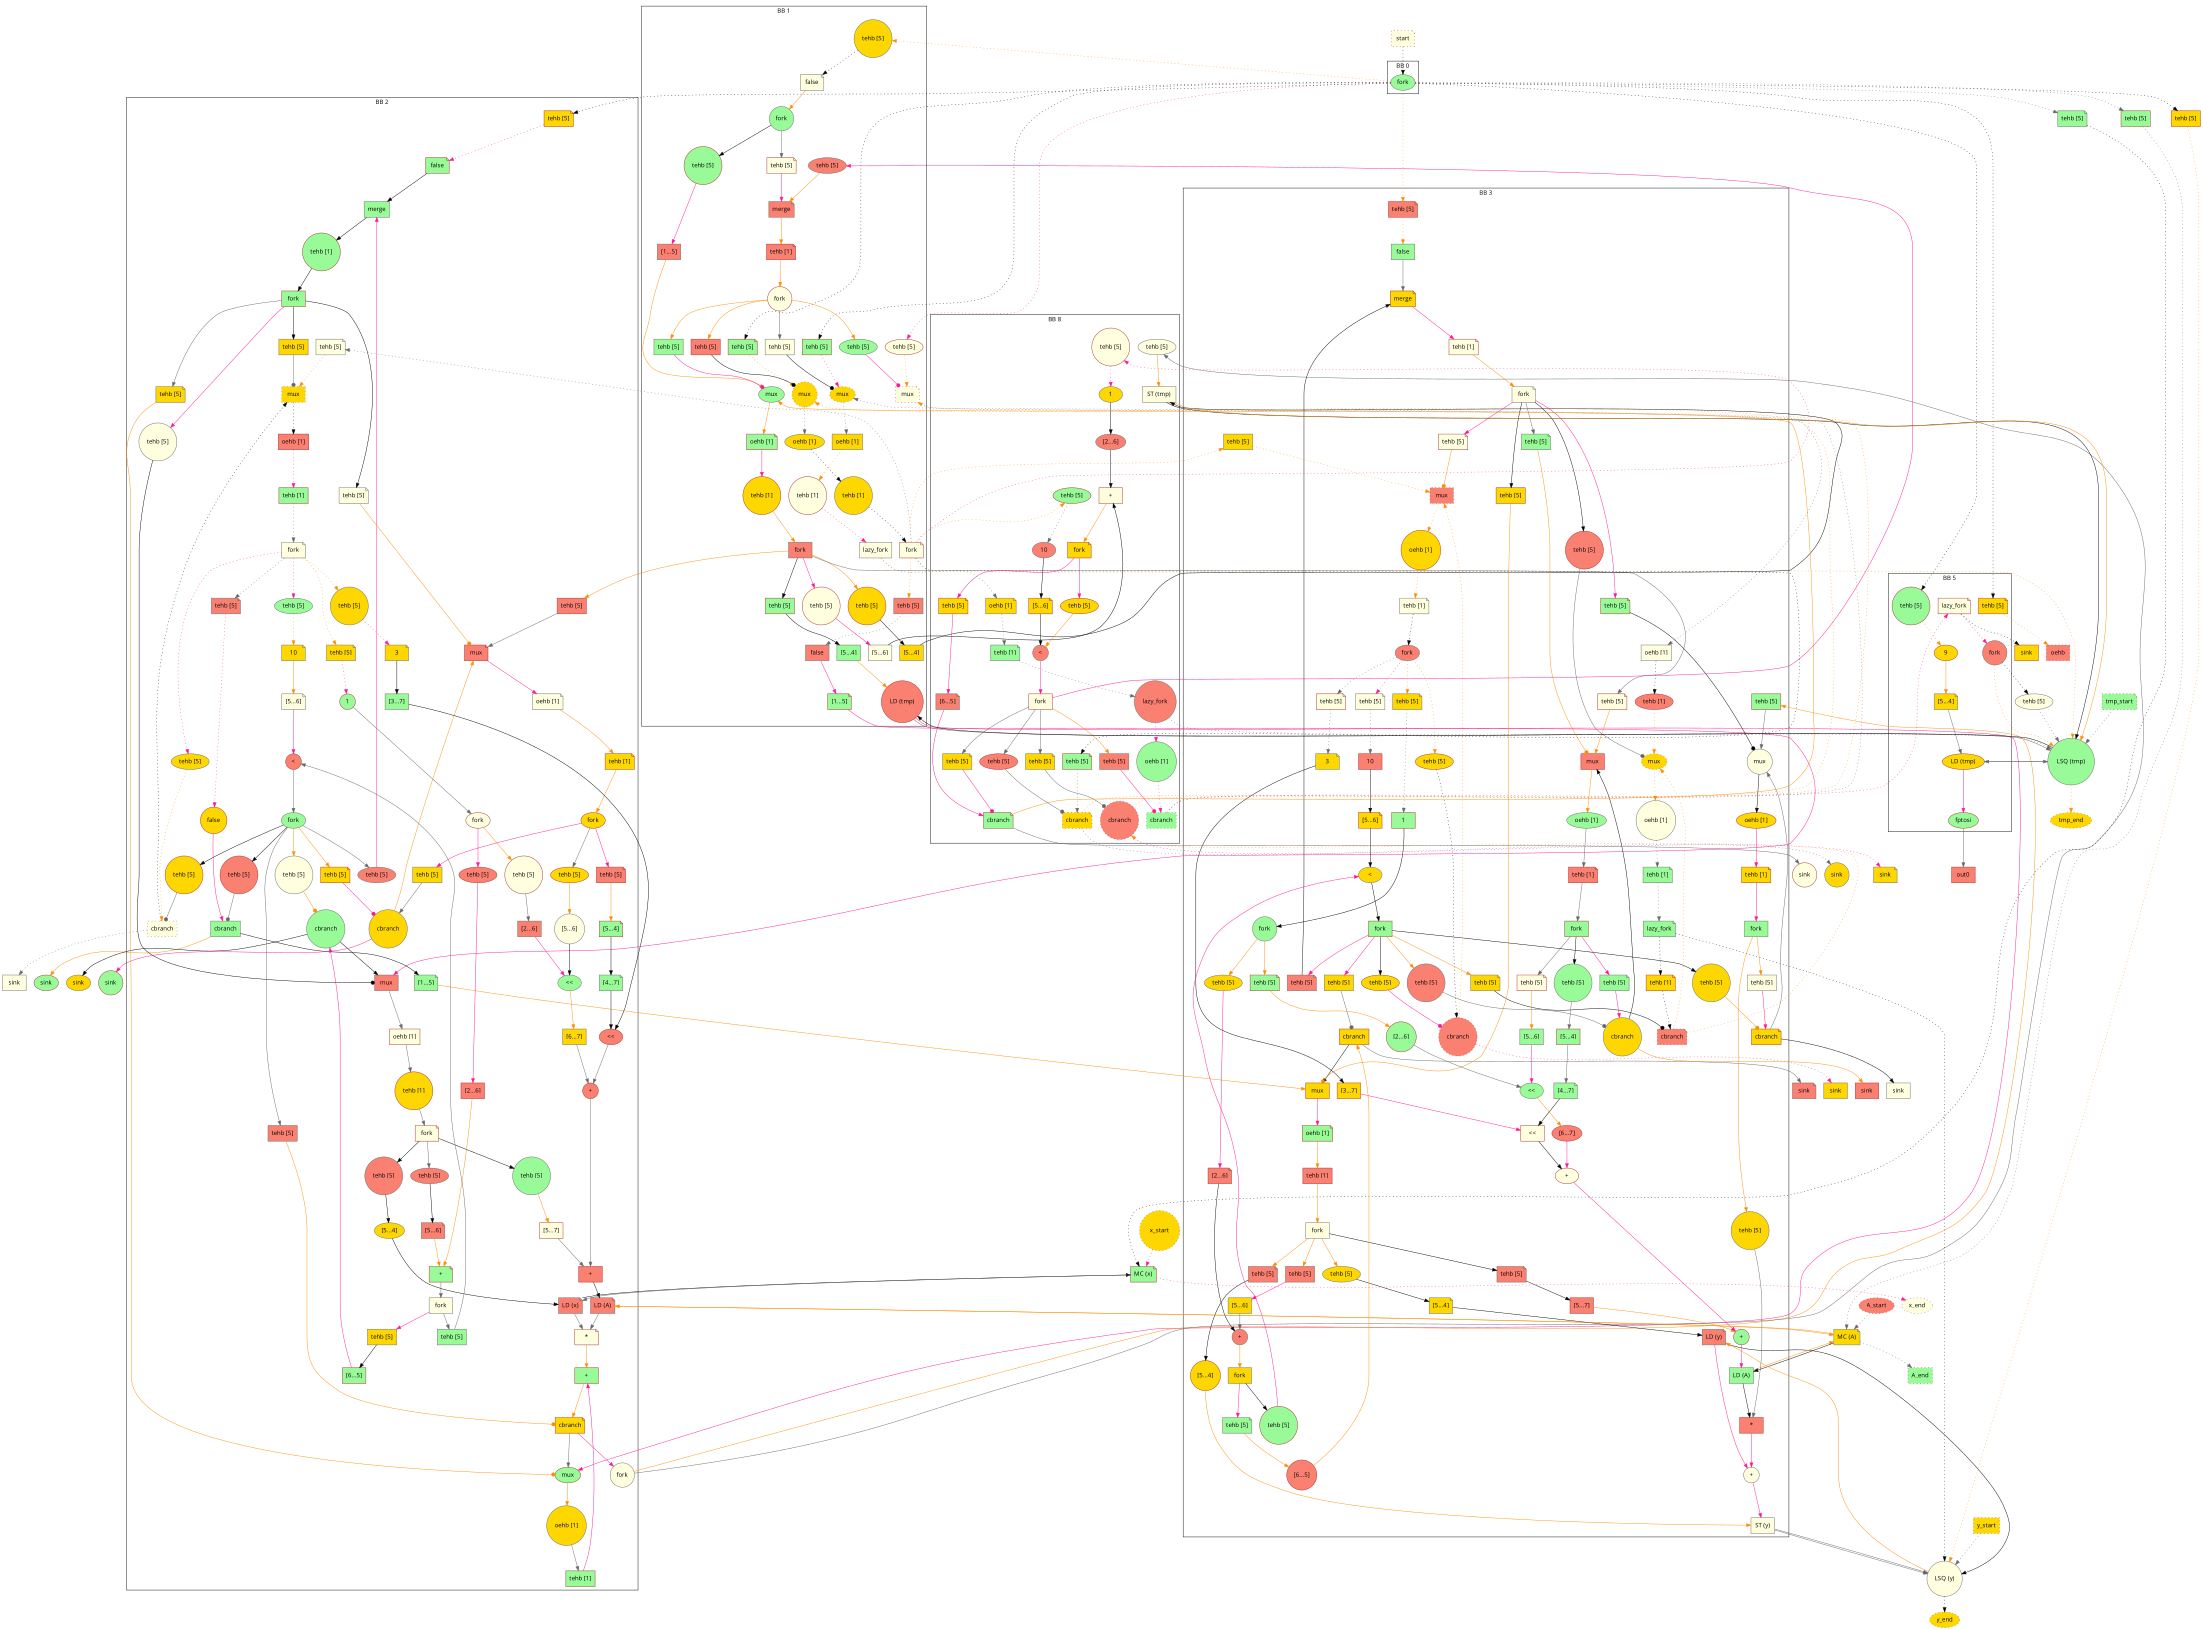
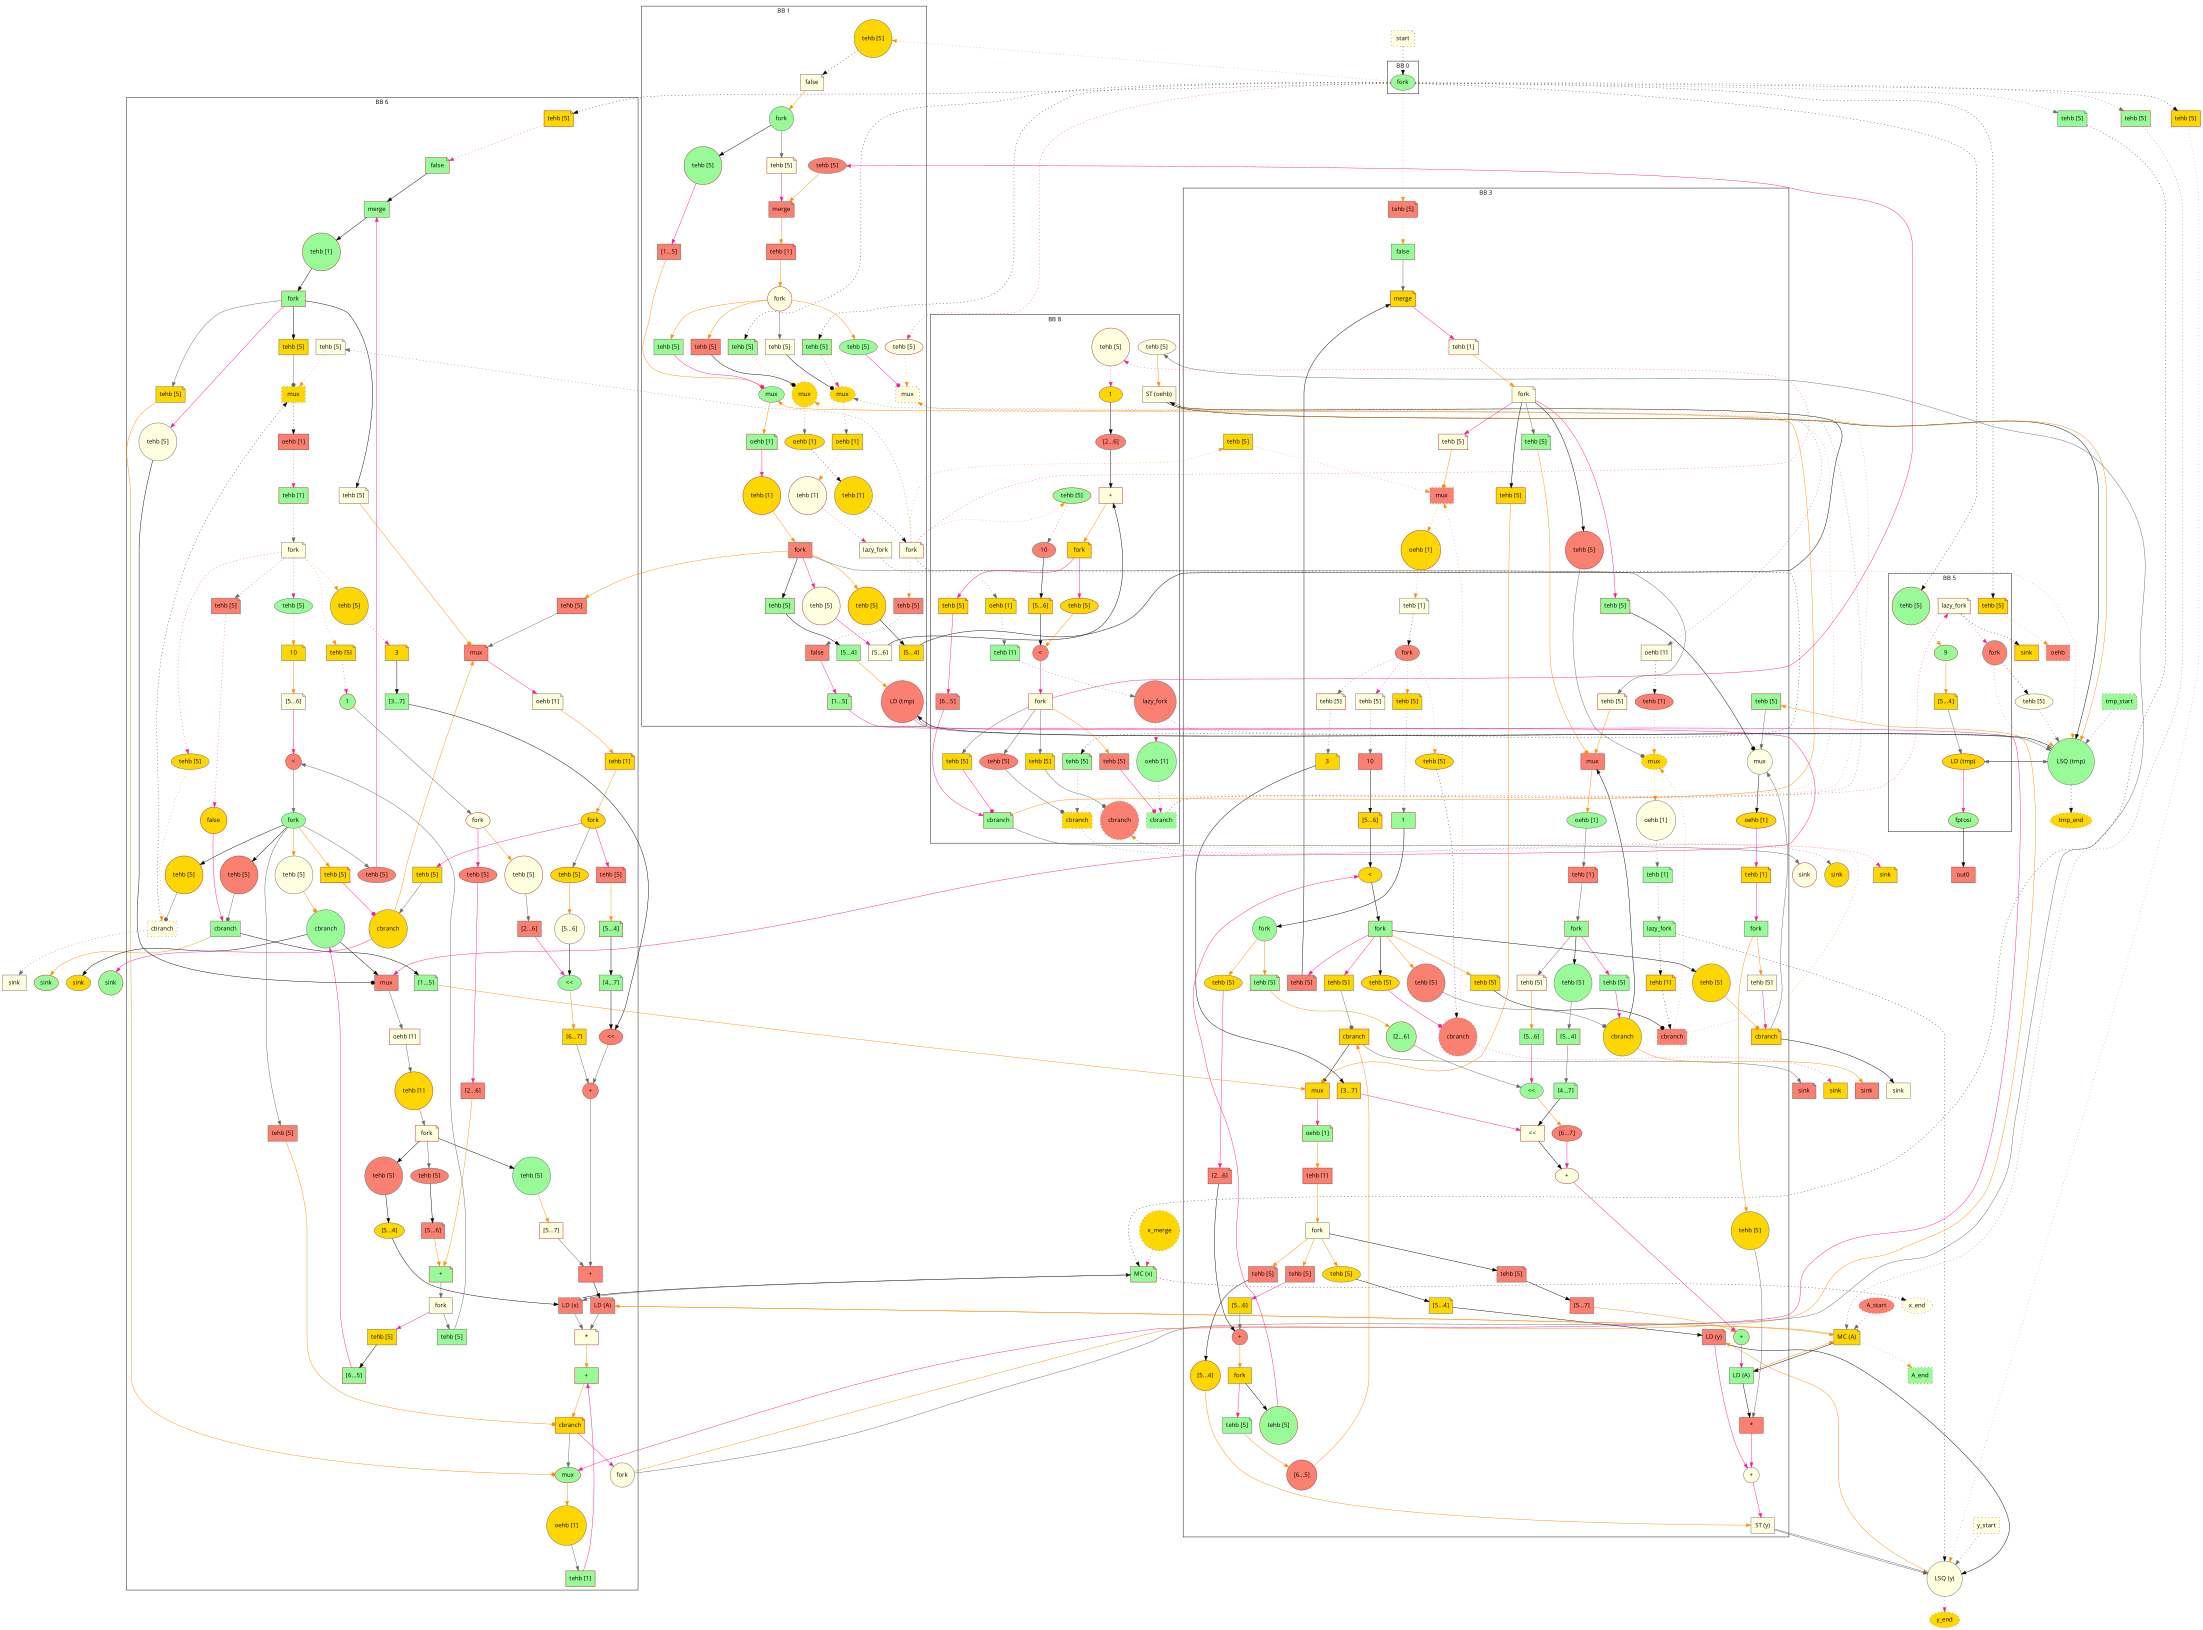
(382, 102) -> (382, 102)
(1159, 394) -> (1159, 394)
(1946, 653) -> (1946, 653)
(2071, 796) -> (2071, 796)
(1963, 845) -> (1963, 845)
(1160, 1231) -> (1160, 1231)
(1511, 1285) -> (1511, 1285)
(1885, 1352) -> (1885, 1352)
(1986, 1526) -> (1986, 1526)
(1945, 1602) -> (1945, 1602)
